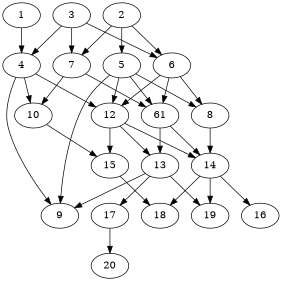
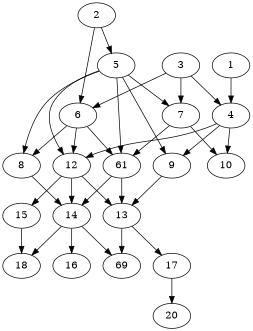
(99, 38) -> (146, 88)
(67, 137) -> none
(113, 189) -> (149, 188)
(210, 216) -> (122, 266)
